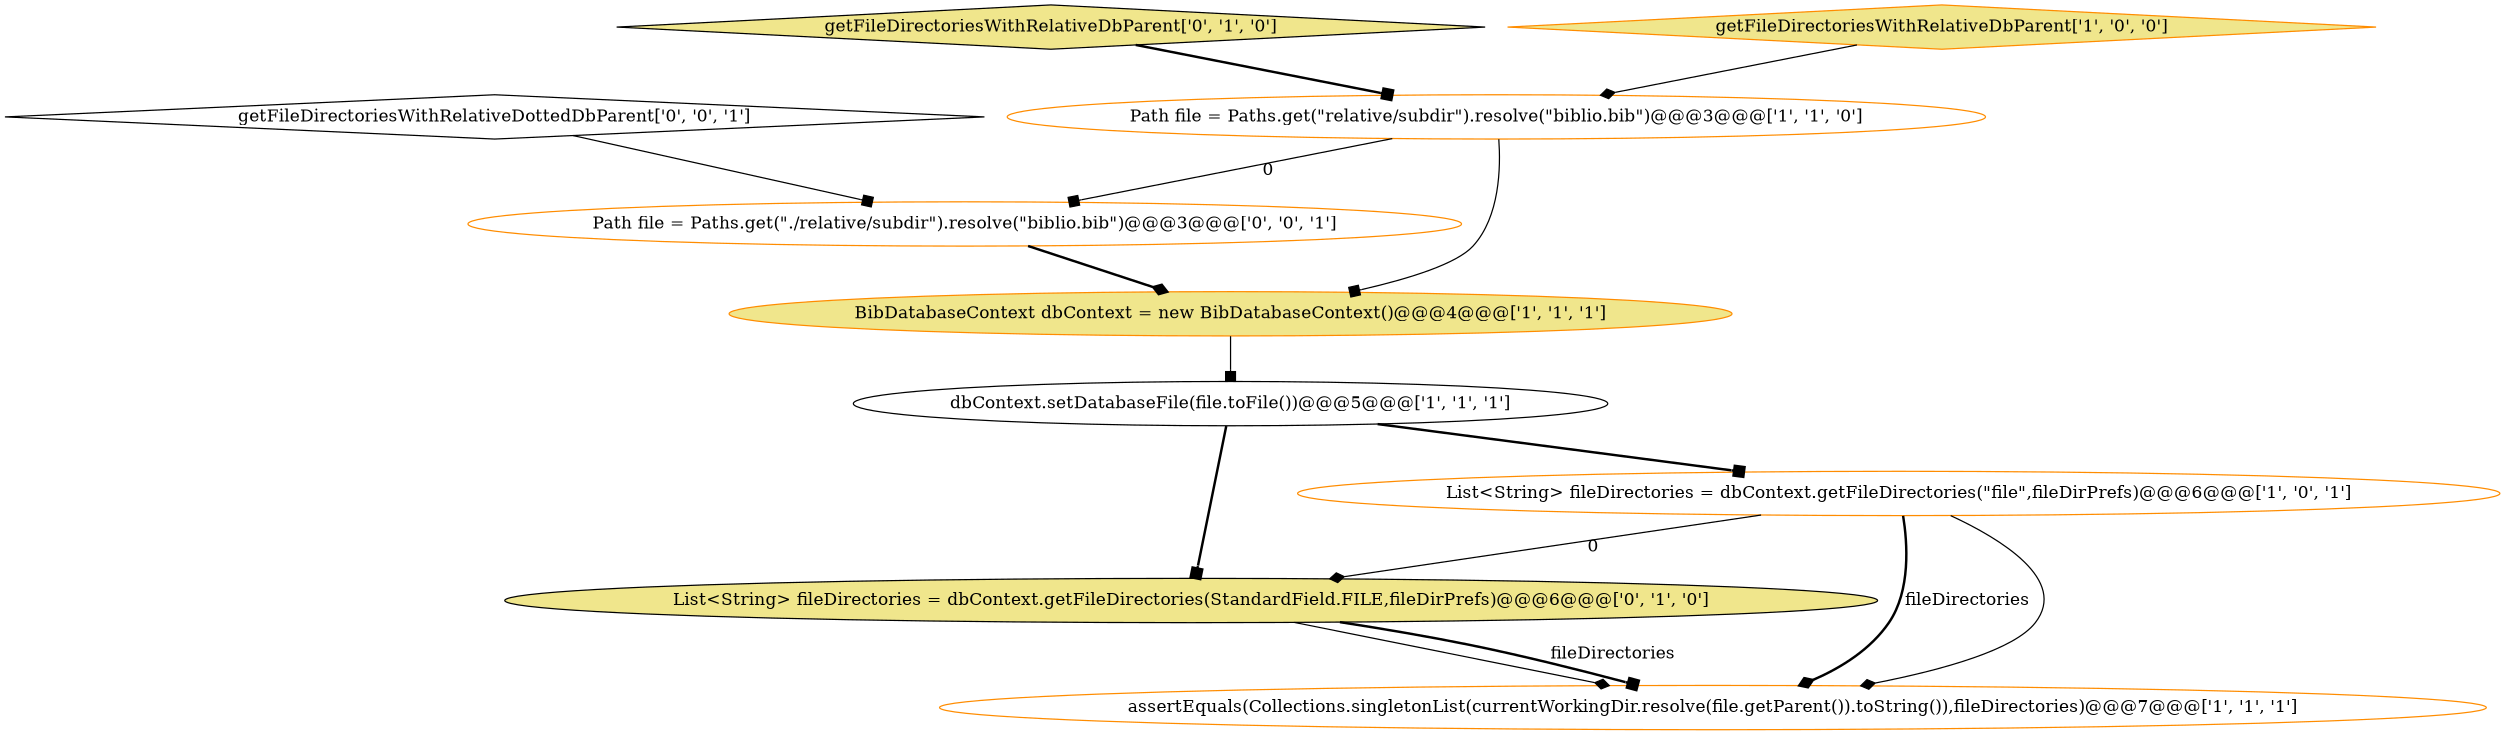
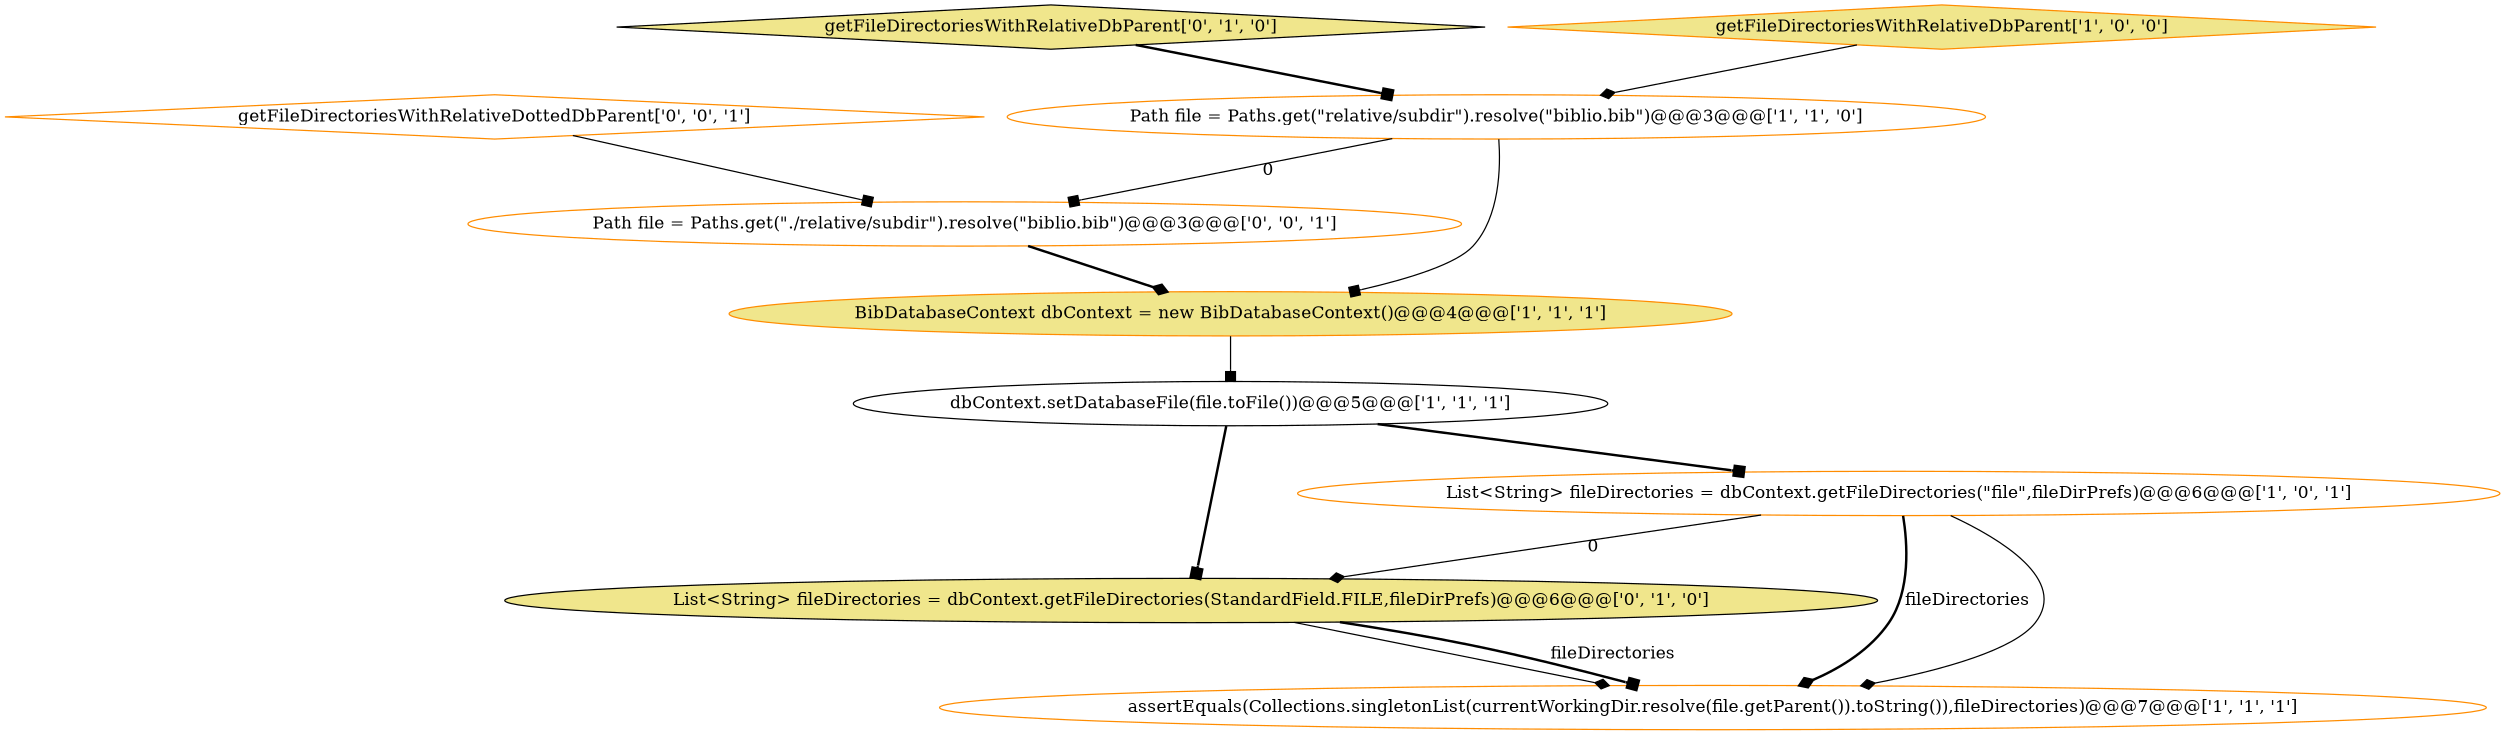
(495, 117) -> (495, 117)
